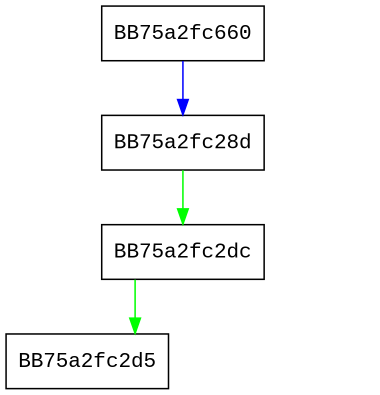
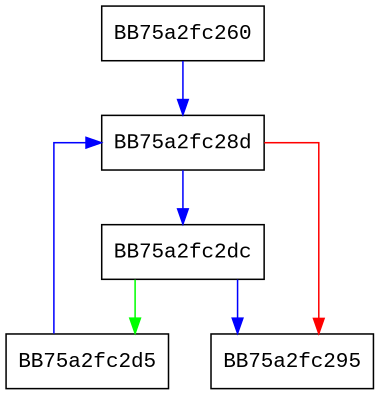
(183, 33) -> (183, 33)
(183, 190) -> (183, 190)
none -> (54, 222)
none -> (292, 361)
